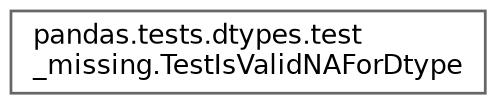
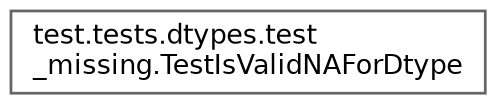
(248, 52) -> (248, 52)
